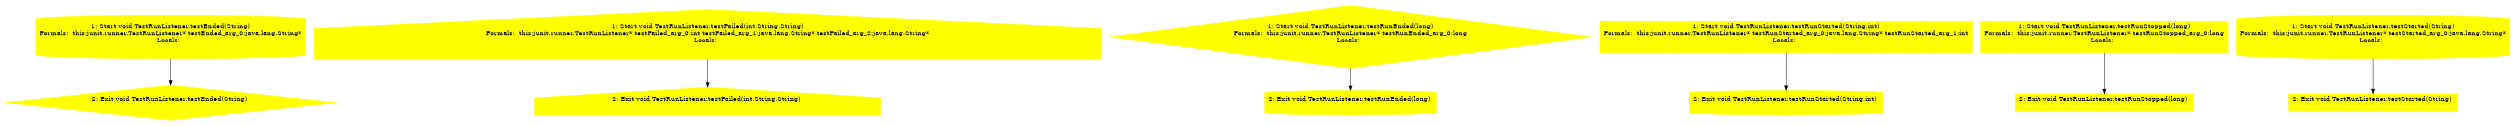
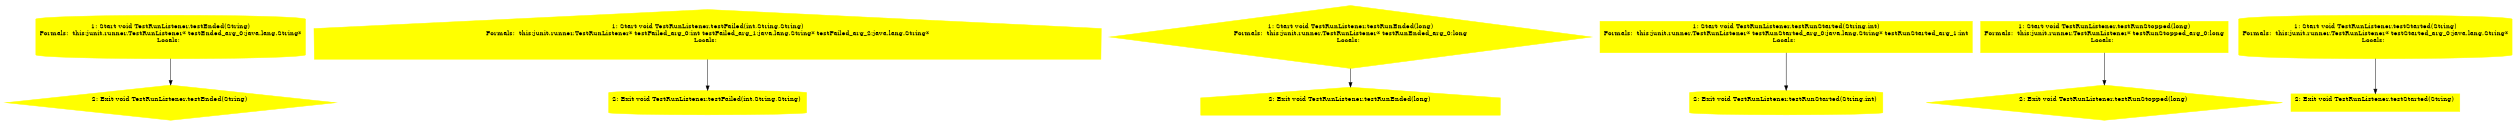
(708, 103) -> (708, 103)
(1350, 103) -> (1350, 103)
(2104, 103) -> (2104, 103)
